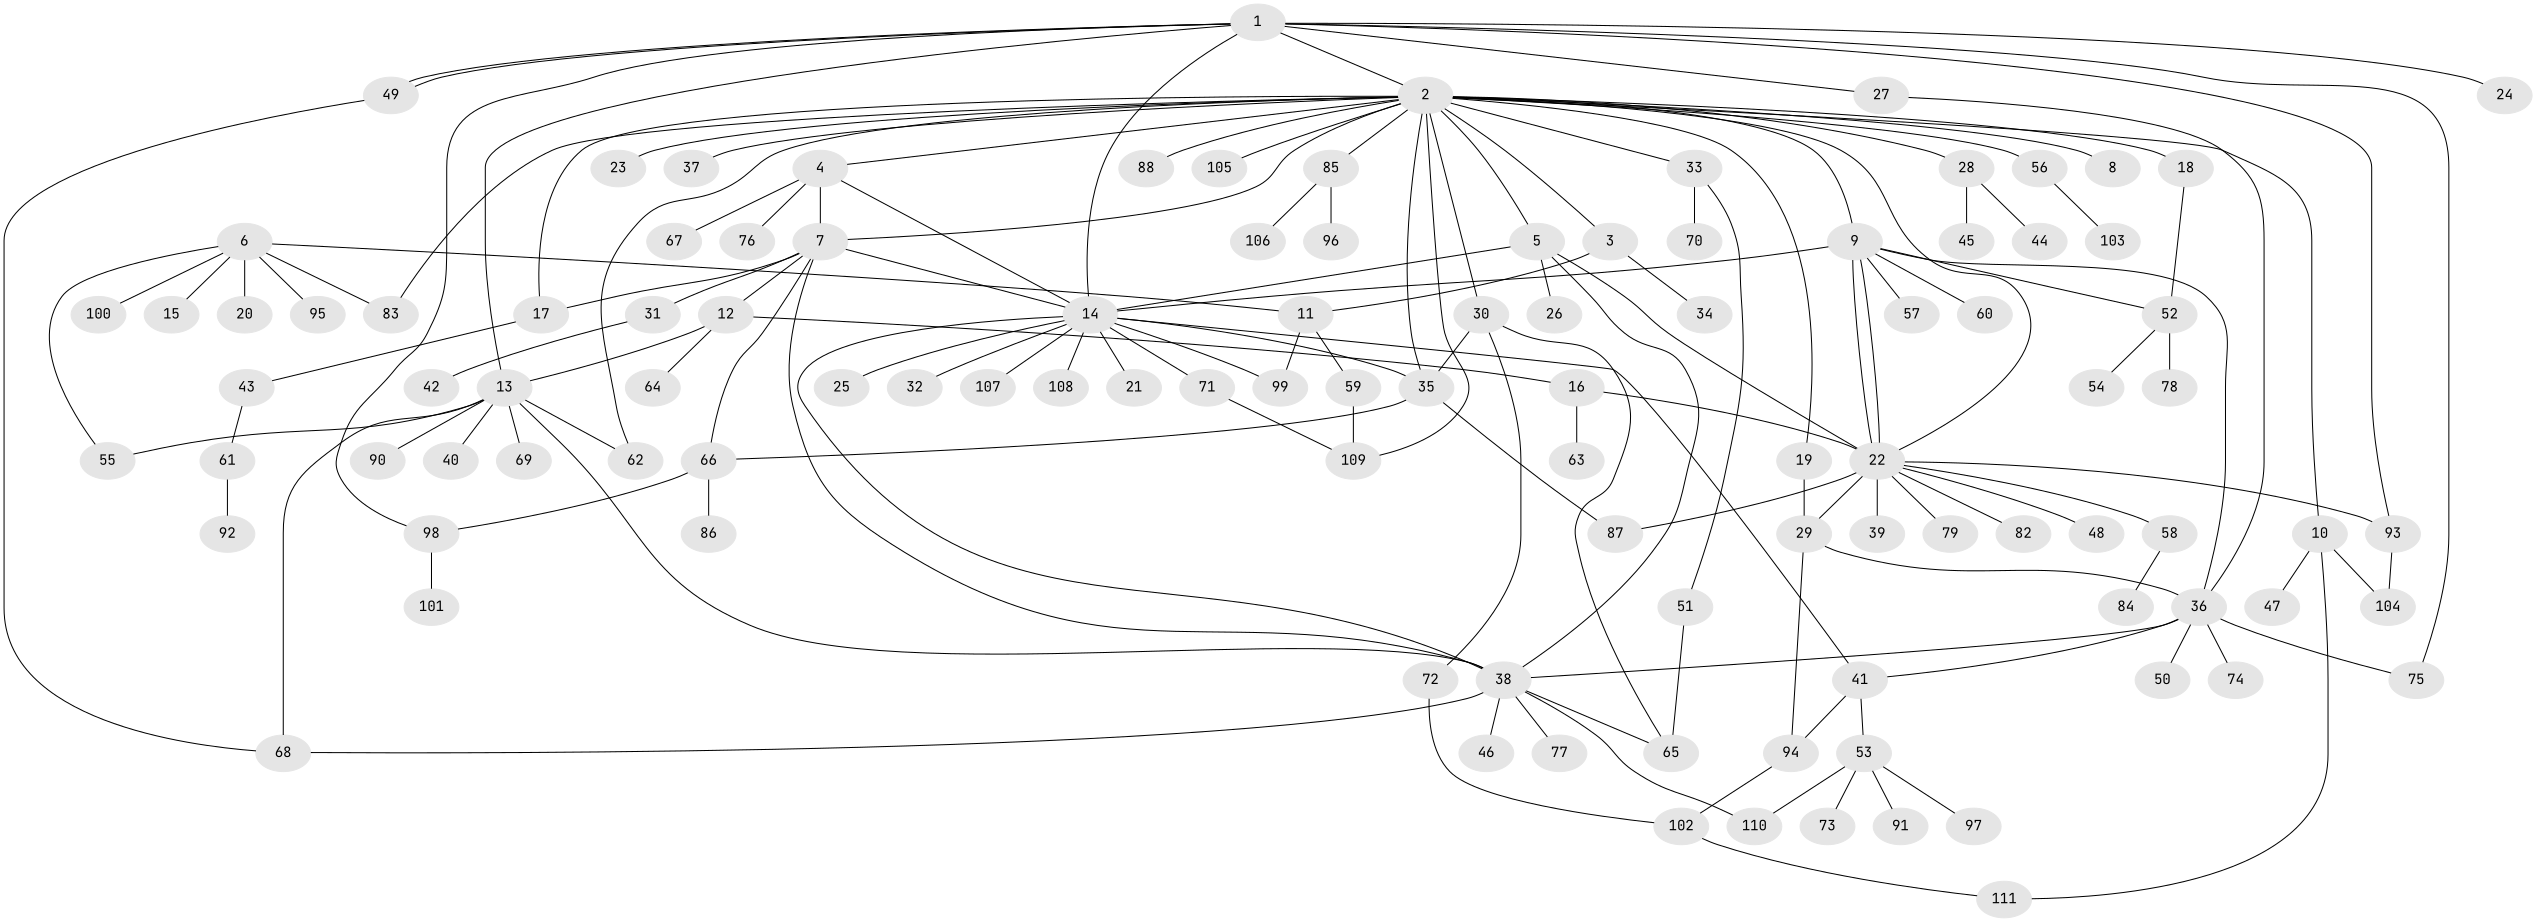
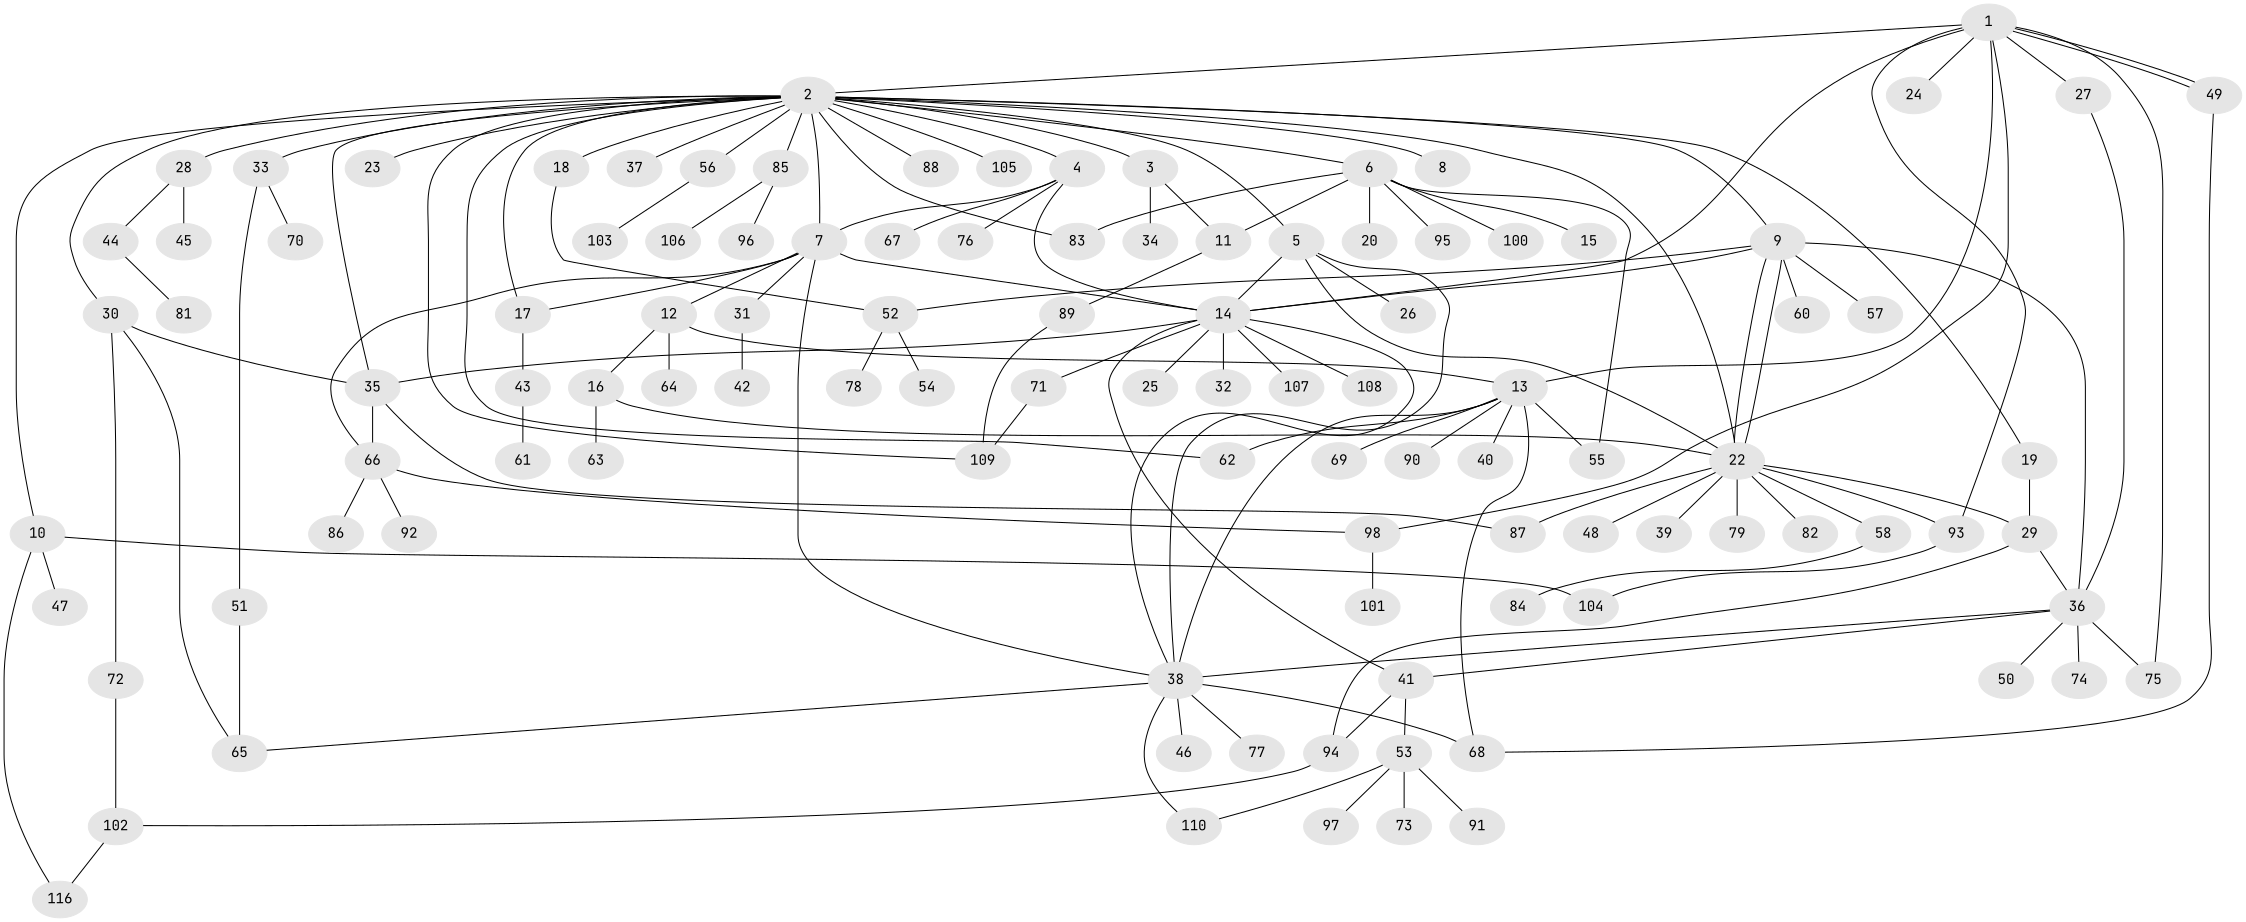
none -> (1166, 137)
none -> (184, 315)
(1134, 388) -> none
(1280, 388) -> none
(1353, 388) -> (1067, 315)
(227, 498) -> (391, 498)
(2004, 900) -> (60, 900)
